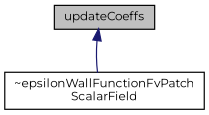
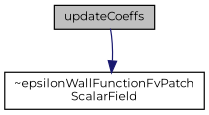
(96, 57) -> (112, 45)
